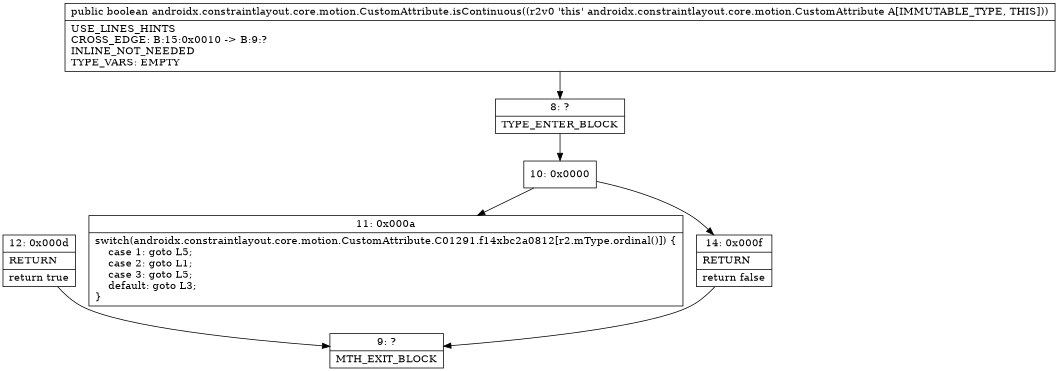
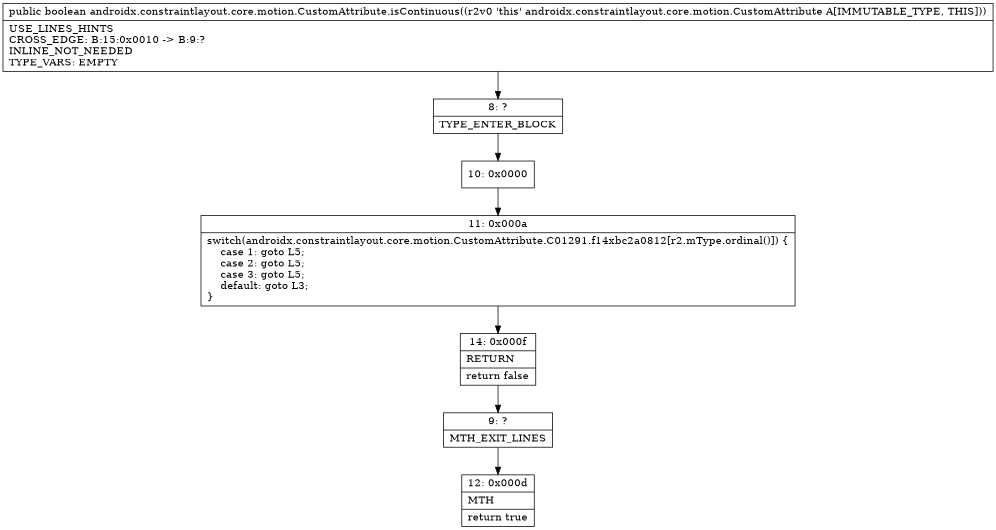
(656, 199) -> (498, 316)
(33, 260) -> (481, 500)
(144, 263) -> (256, 263)
(185, 331) -> (498, 457)
(387, 359) -> (498, 438)
